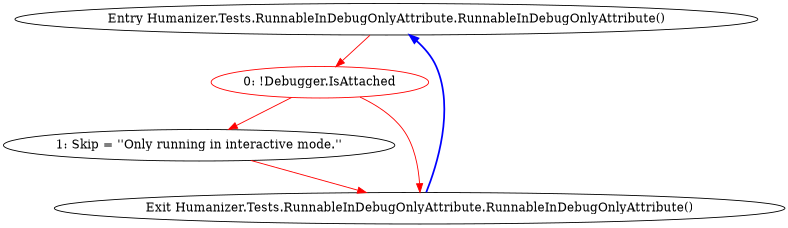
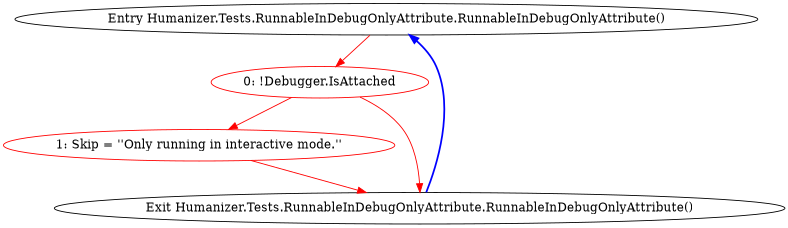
(199, 145) -> (199, 145)
